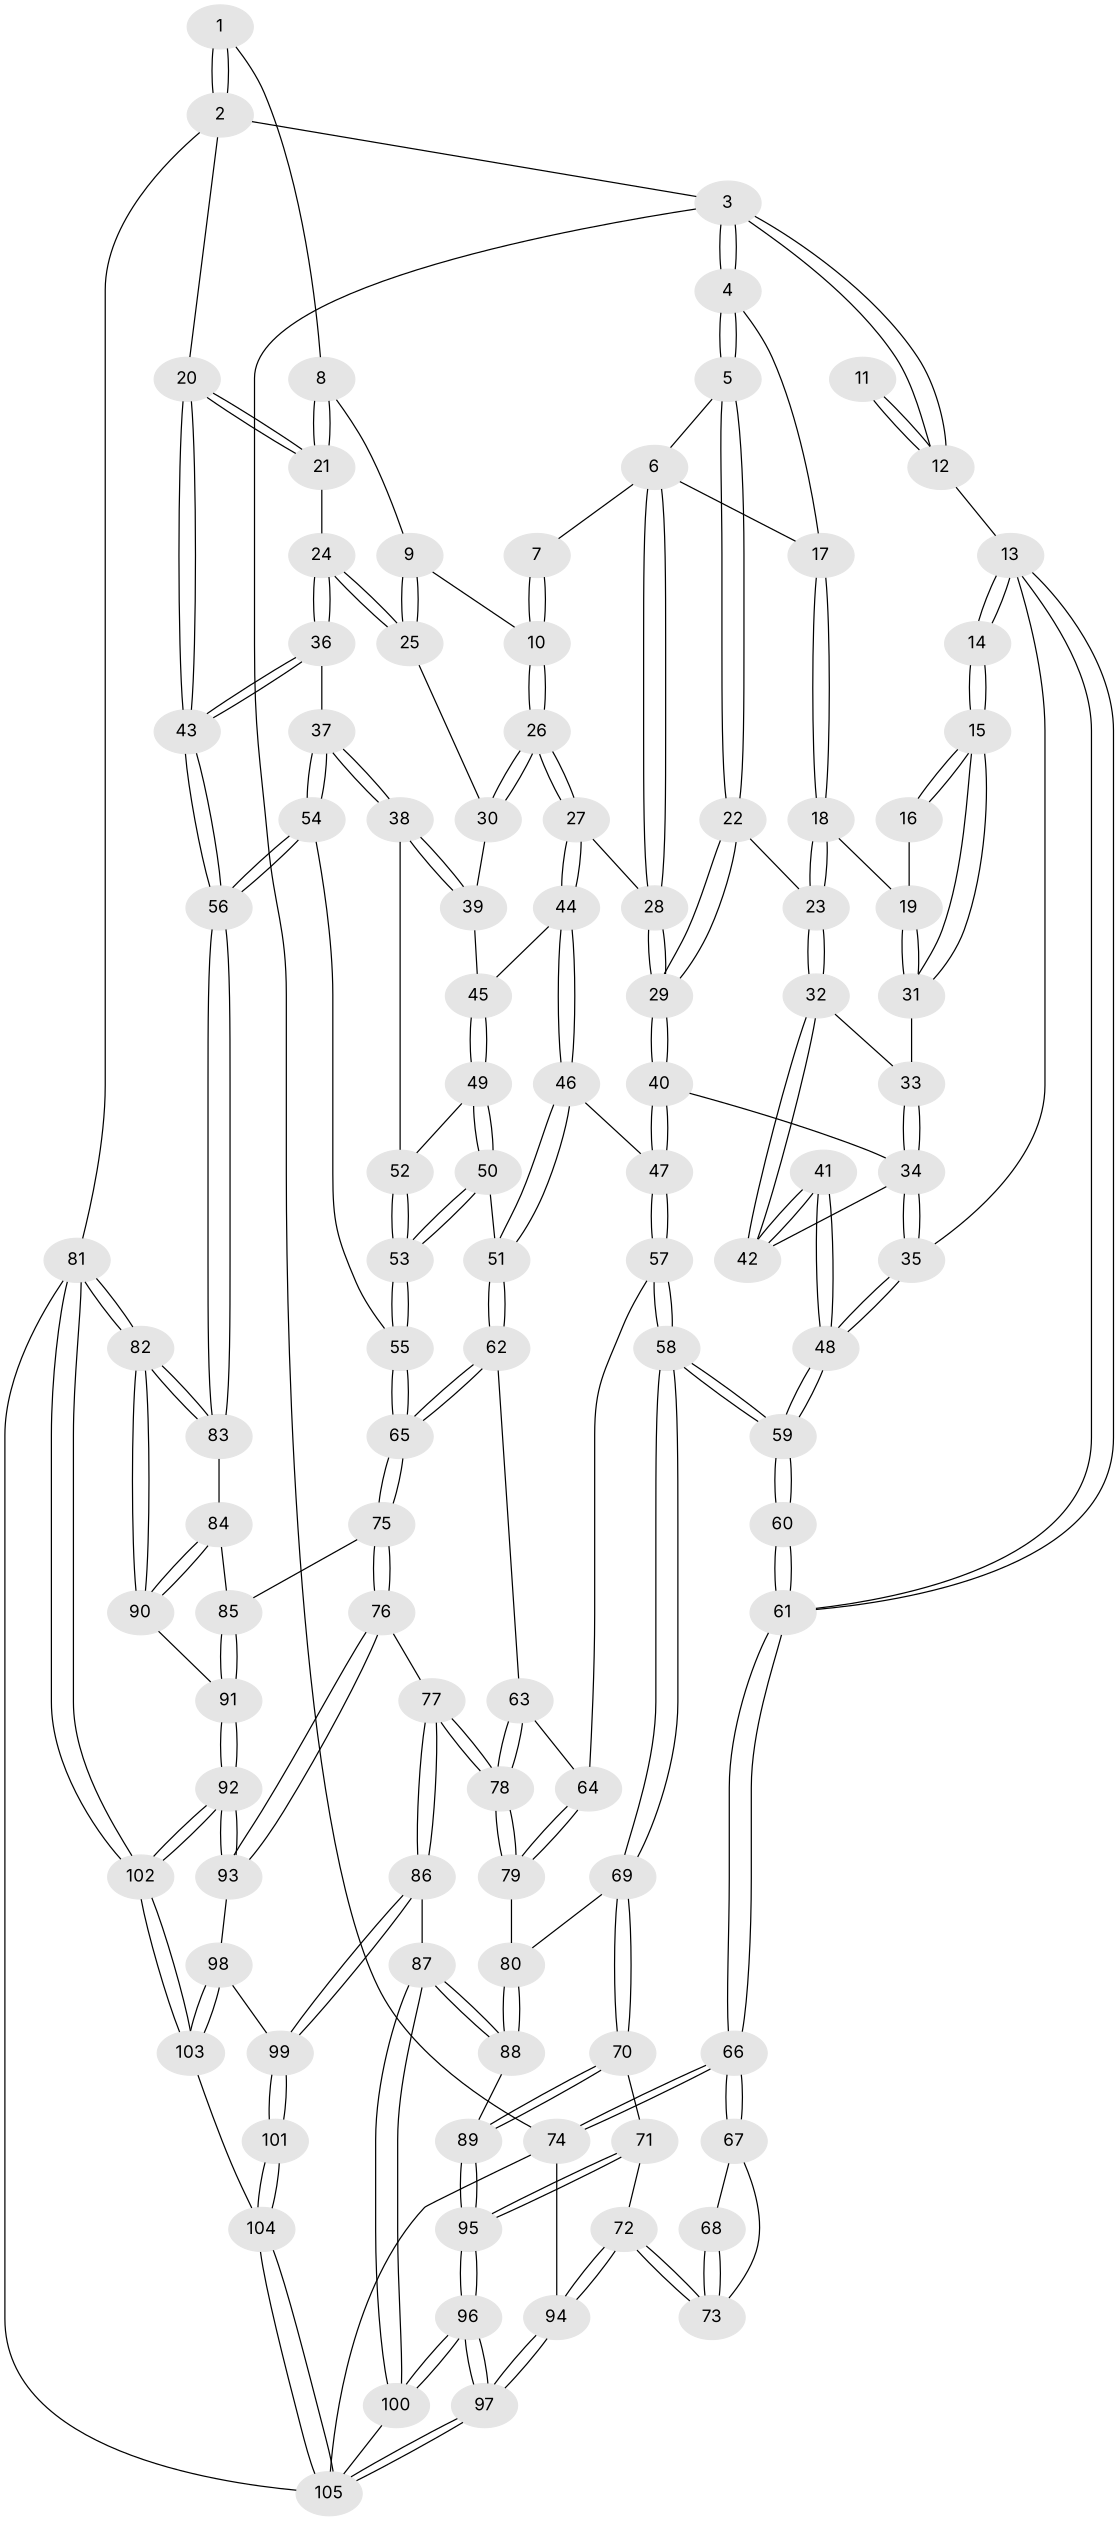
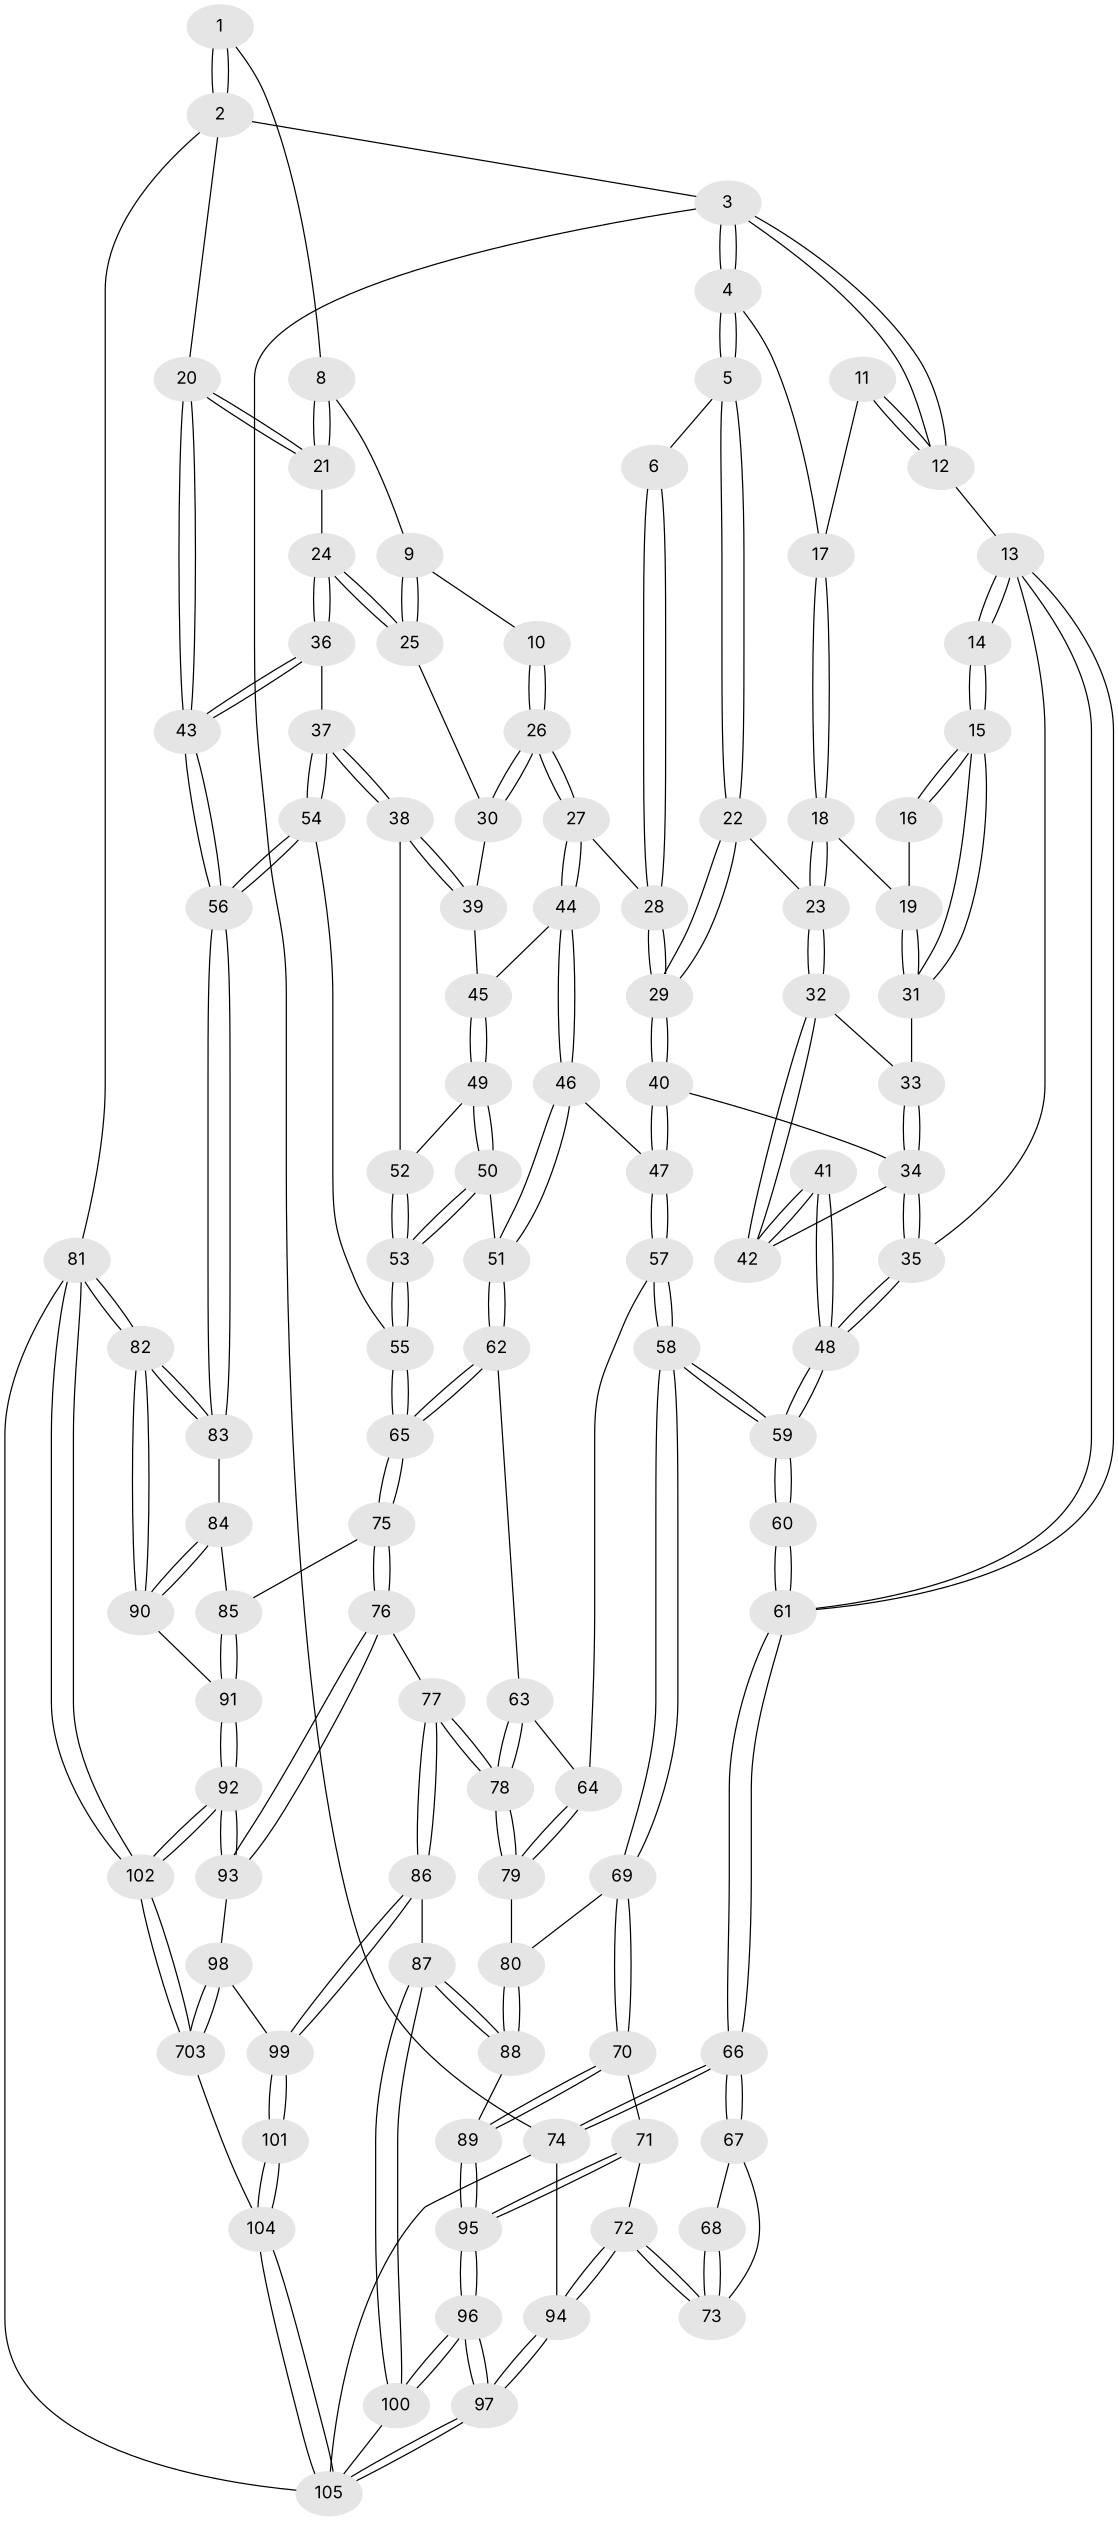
(735, 510) -> (842, 467)
(537, 556) -> none
(191, 2053) -> (191, 2053)
